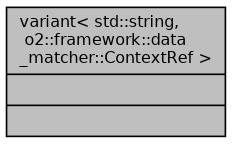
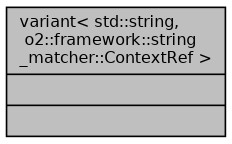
(104, 40) -> (109, 40)
